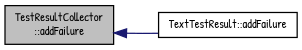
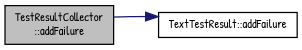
(142, 33) -> (130, 17)
